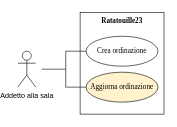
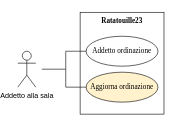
(122, 51) -> (122, 51)
